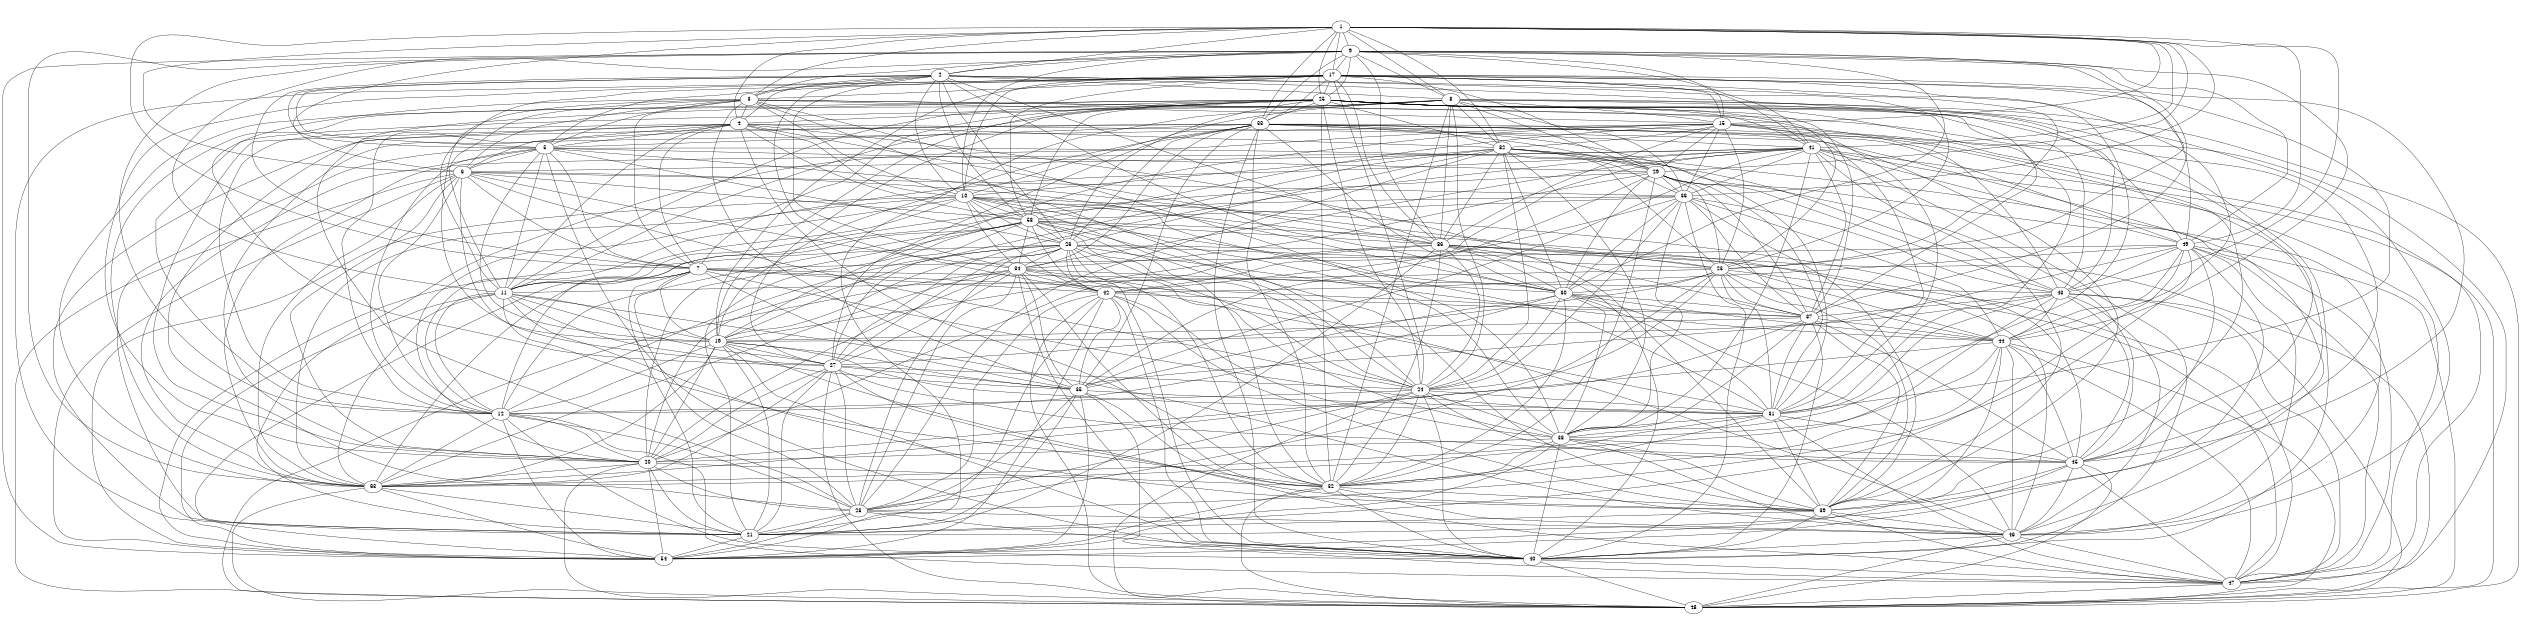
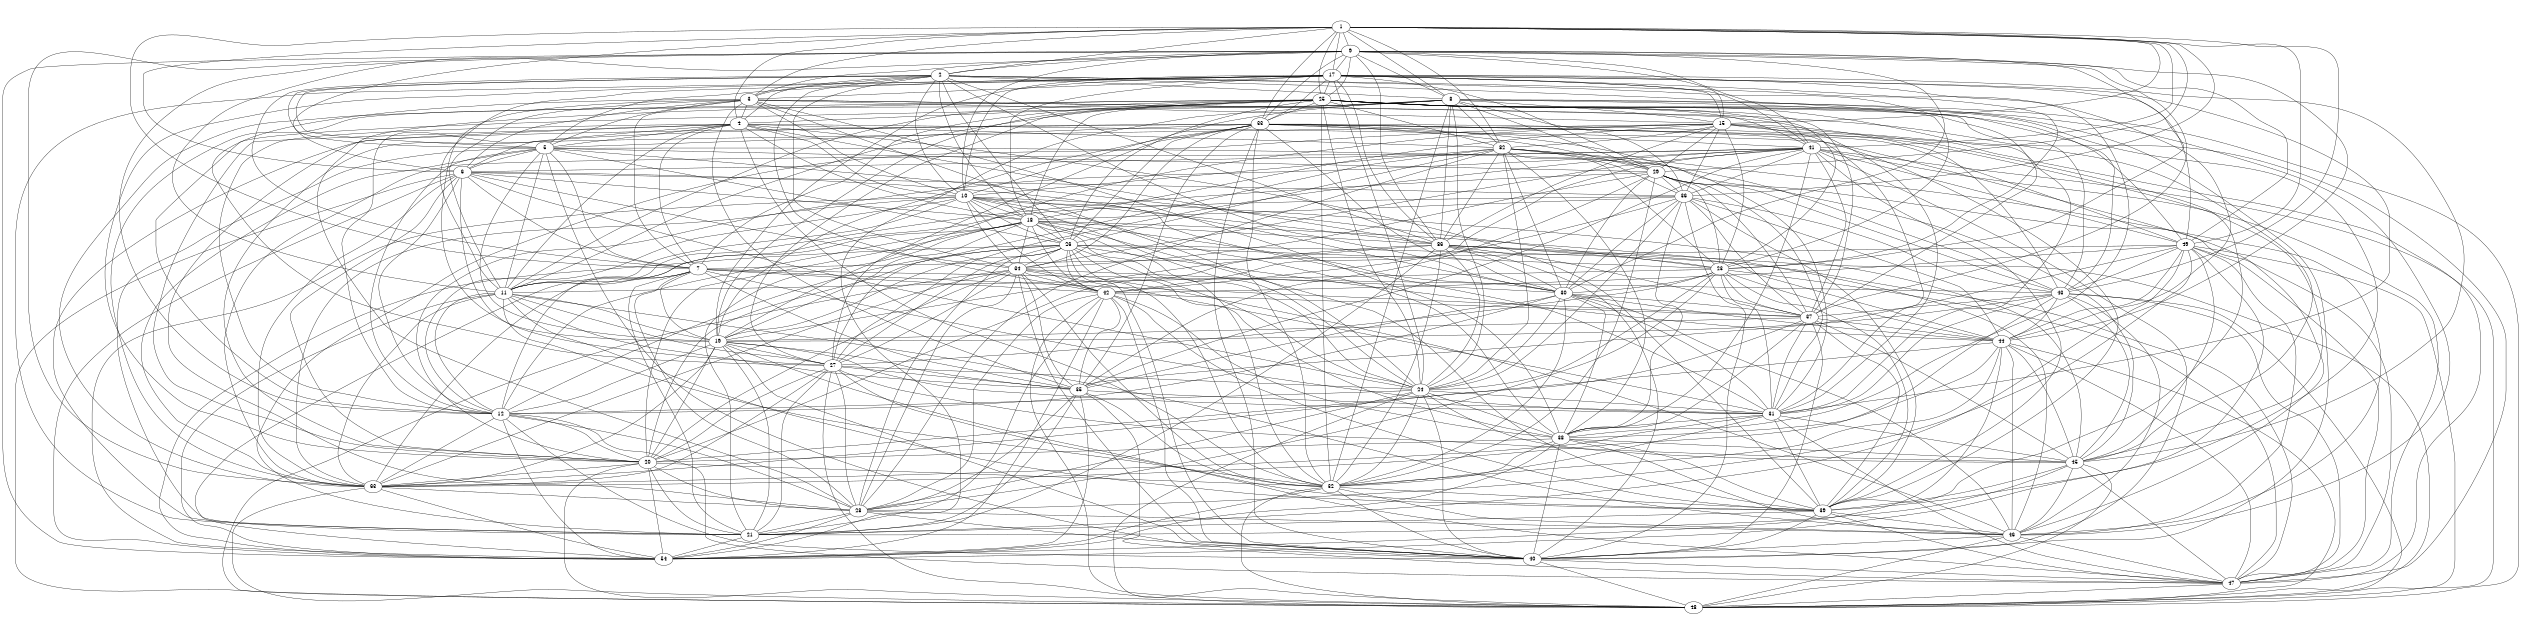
(1030, 221) -> (1030, 221)
(561, 511) -> (616, 499)
